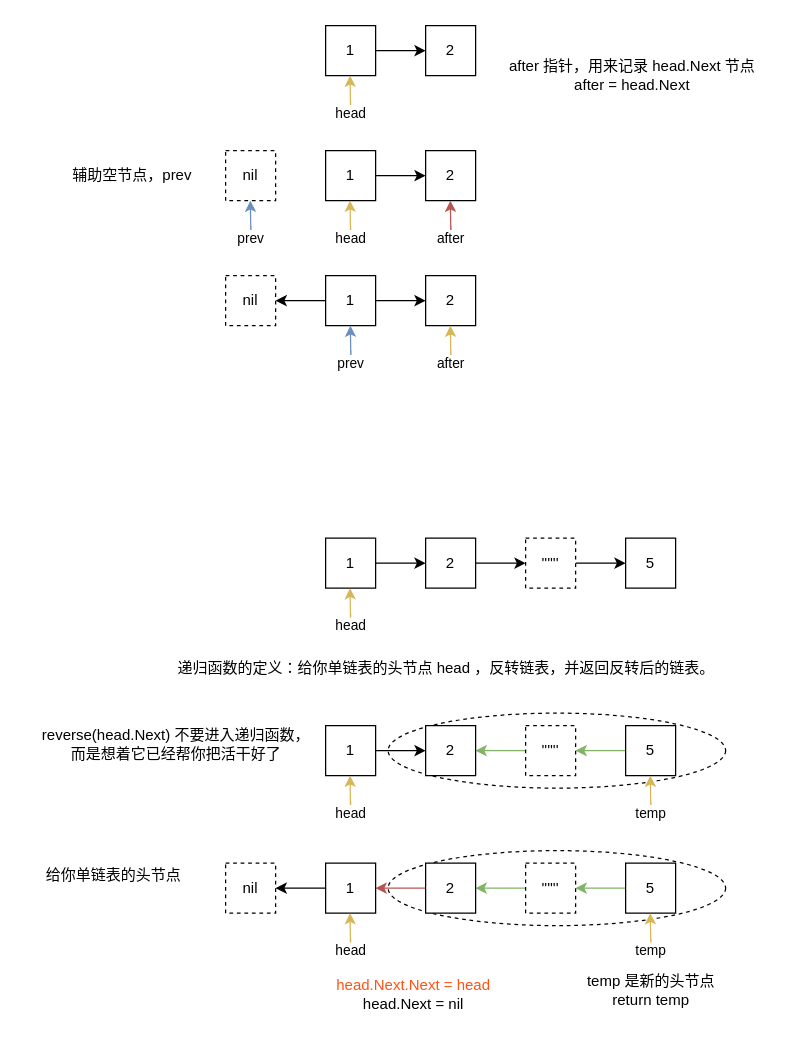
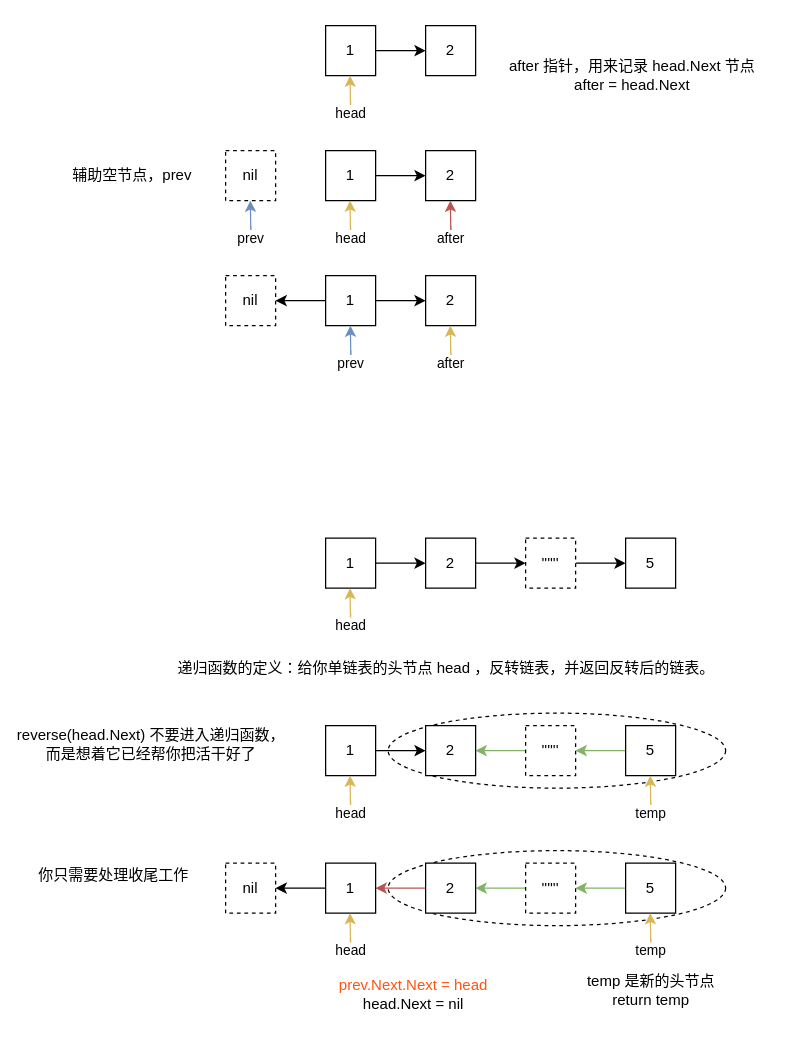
(176, 744) -> (151, 744)
(114, 876) -> (114, 876)
(414, 994) -> (414, 994)
